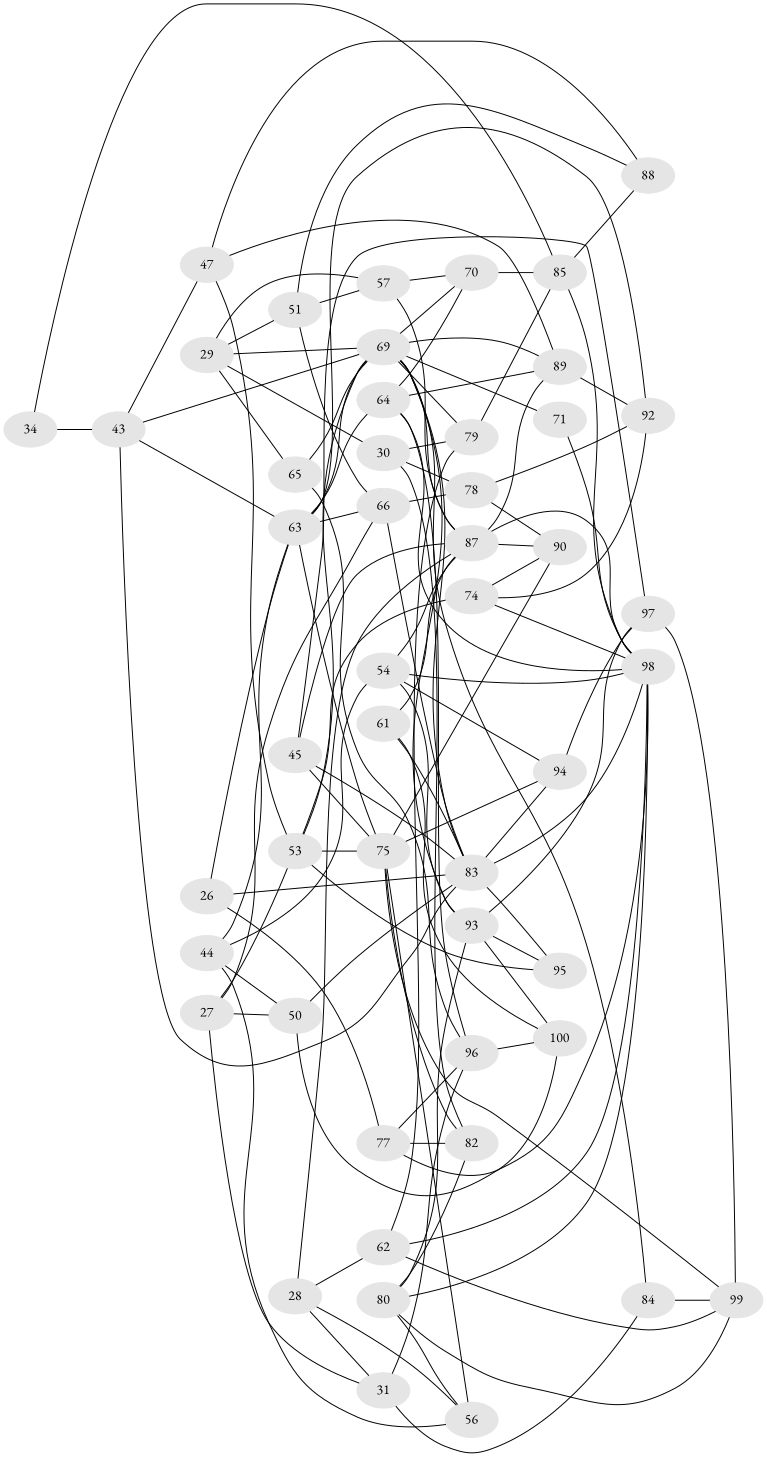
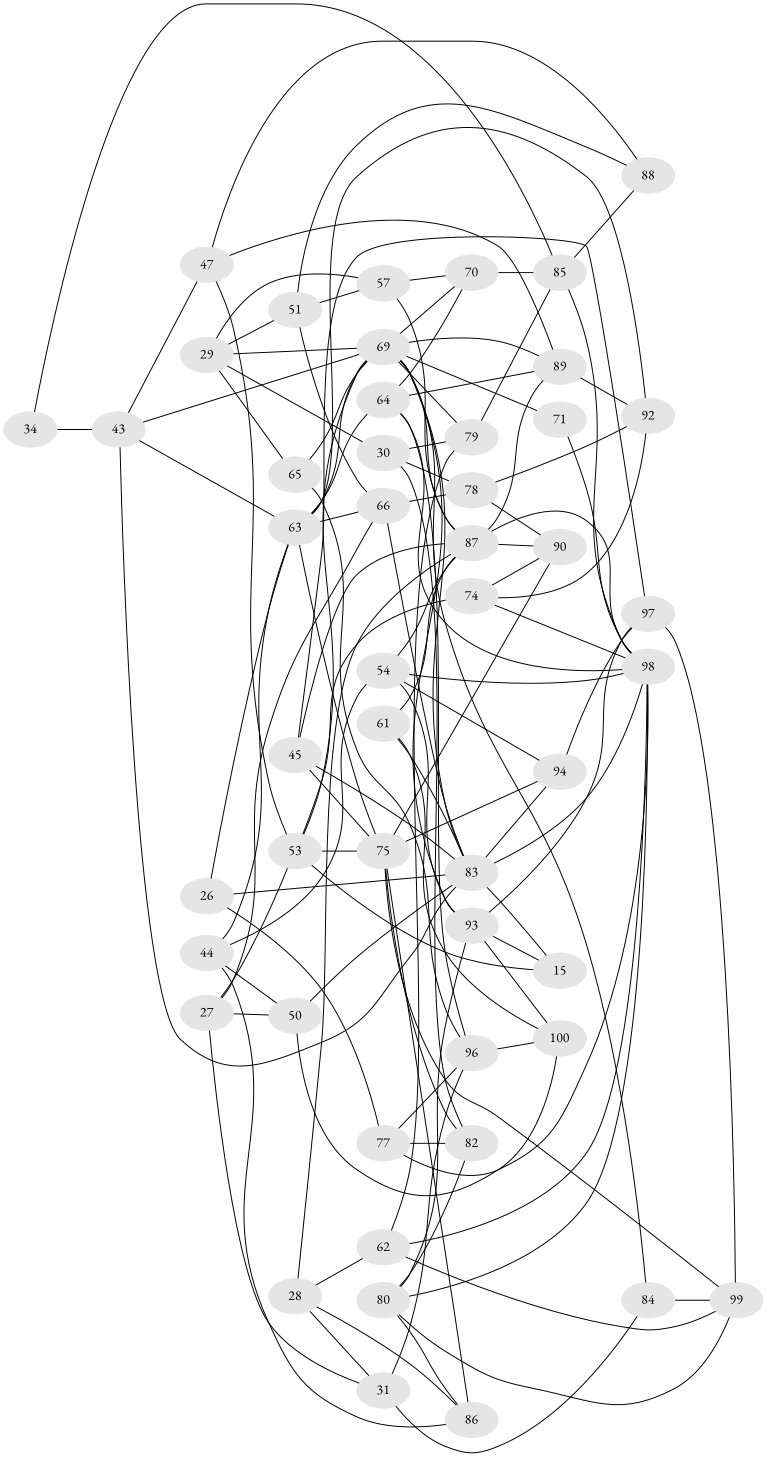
(560, 971) -> (560, 971)
(472, 1420) -> (472, 1420)
